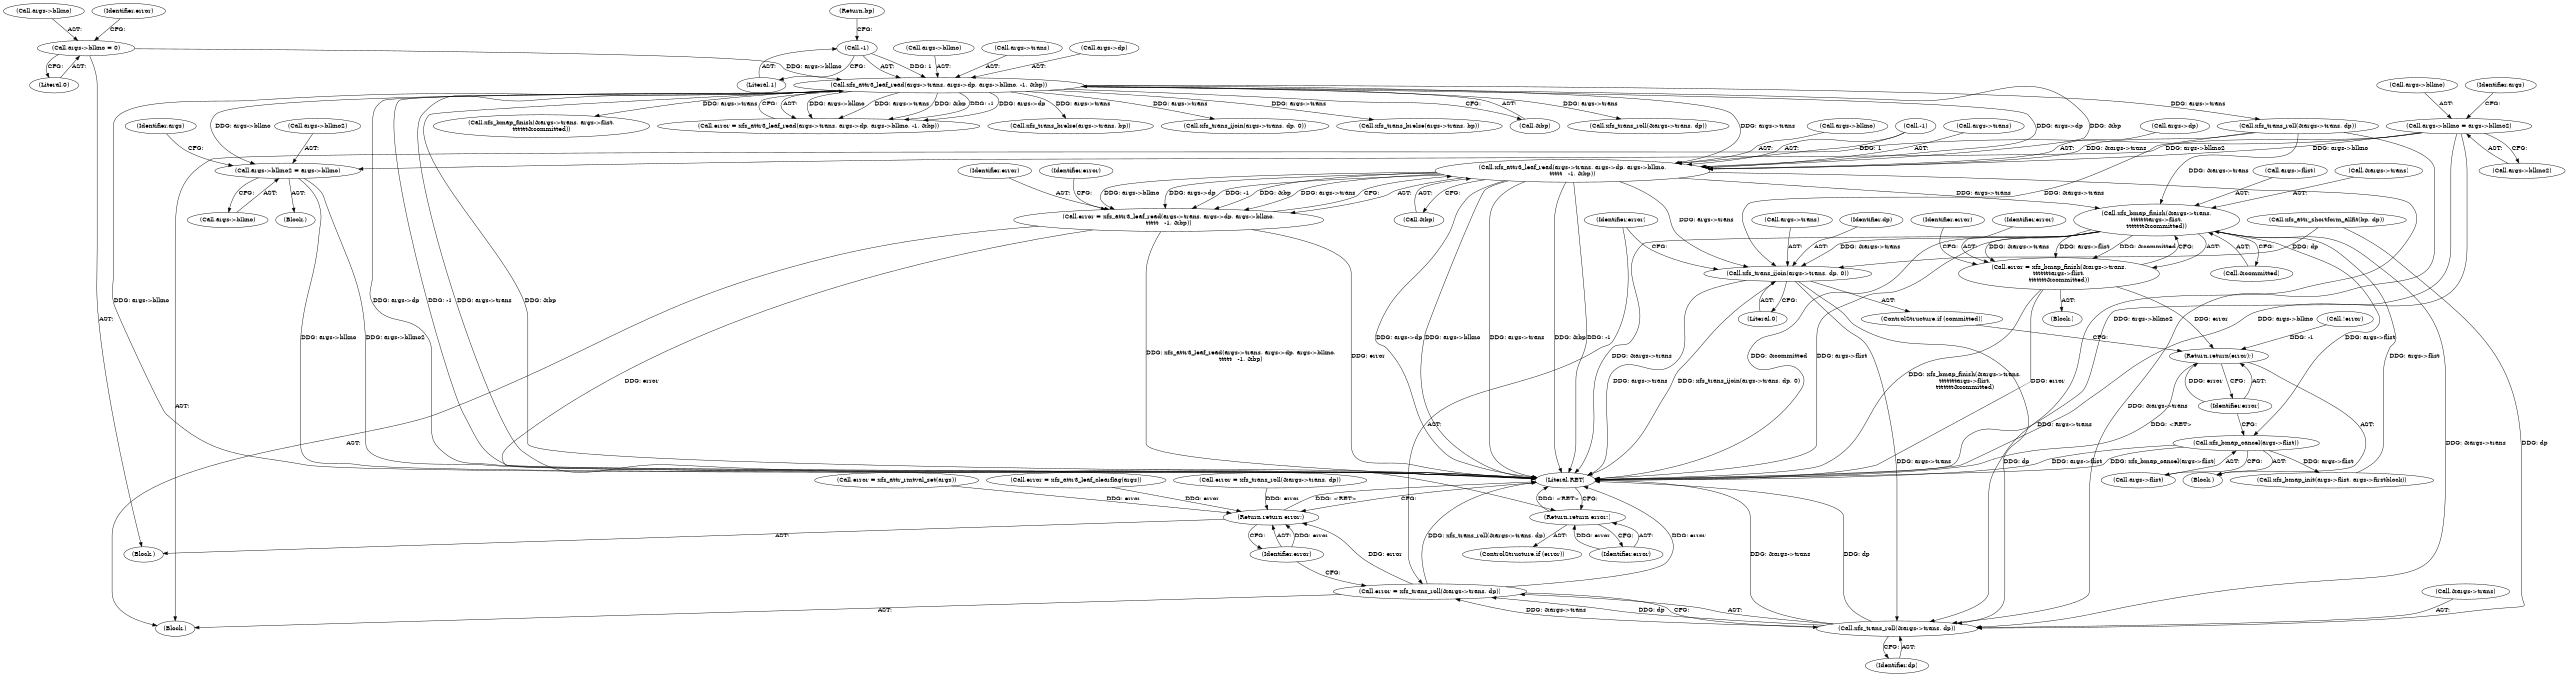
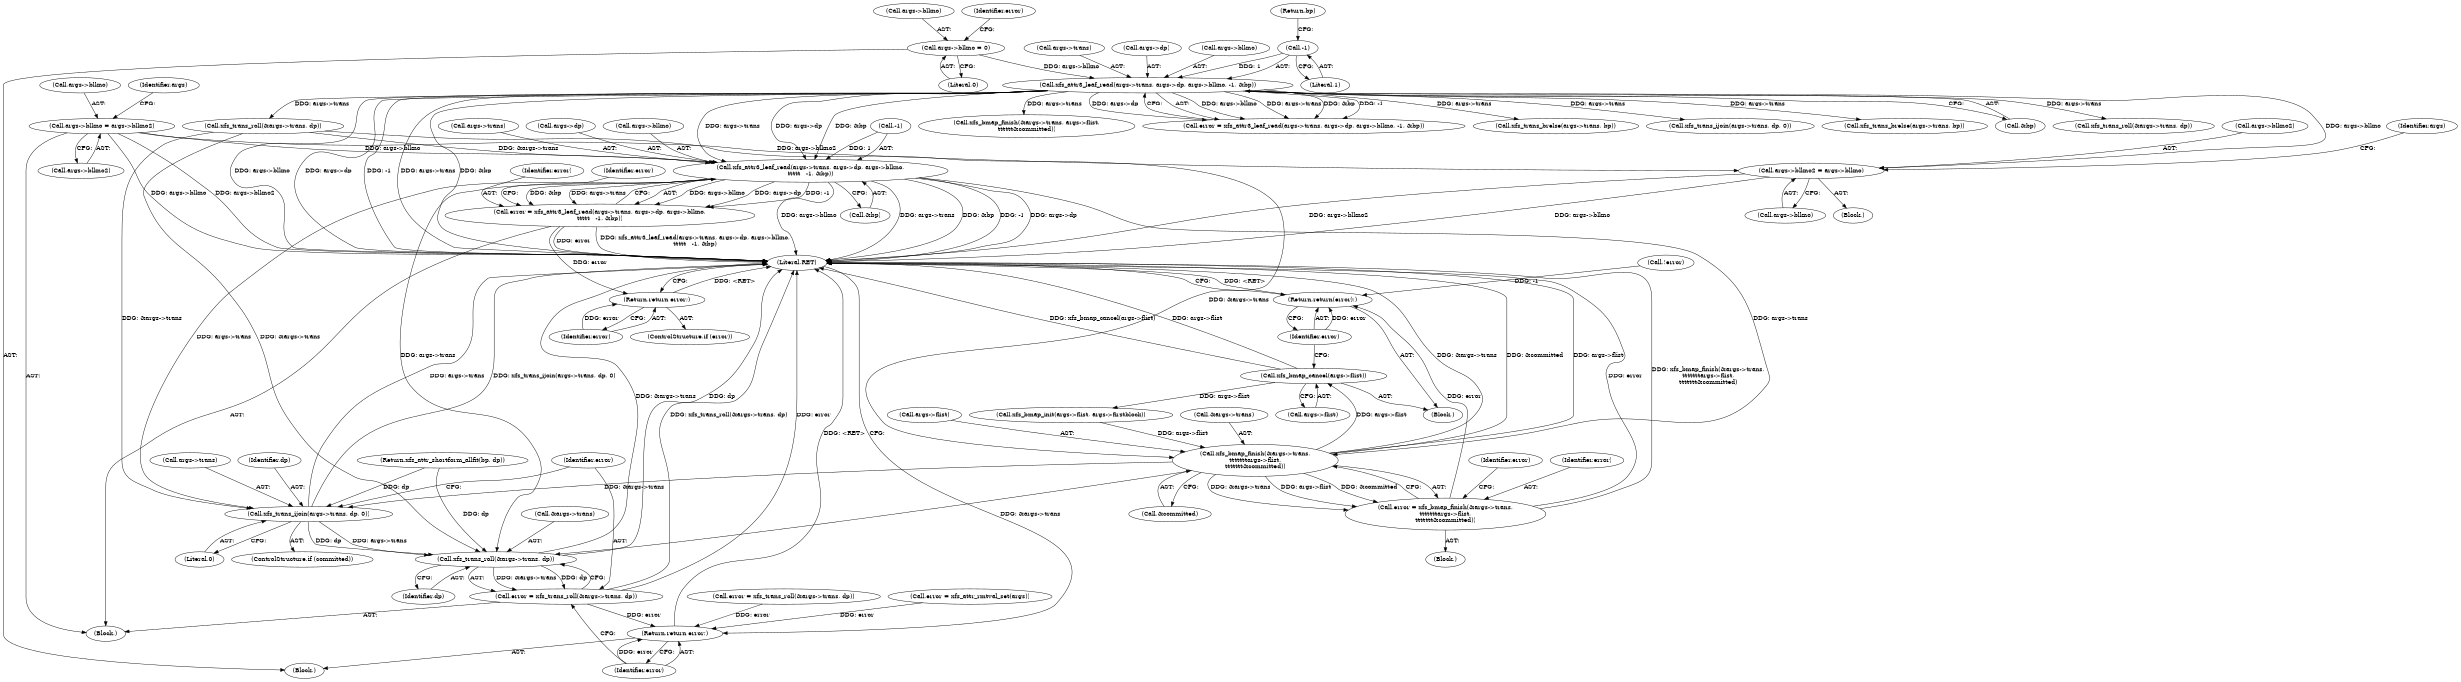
(2327, 220) -> (443, 460)
(2077, 338) -> (1169, 276)
(1076, 480) -> none
